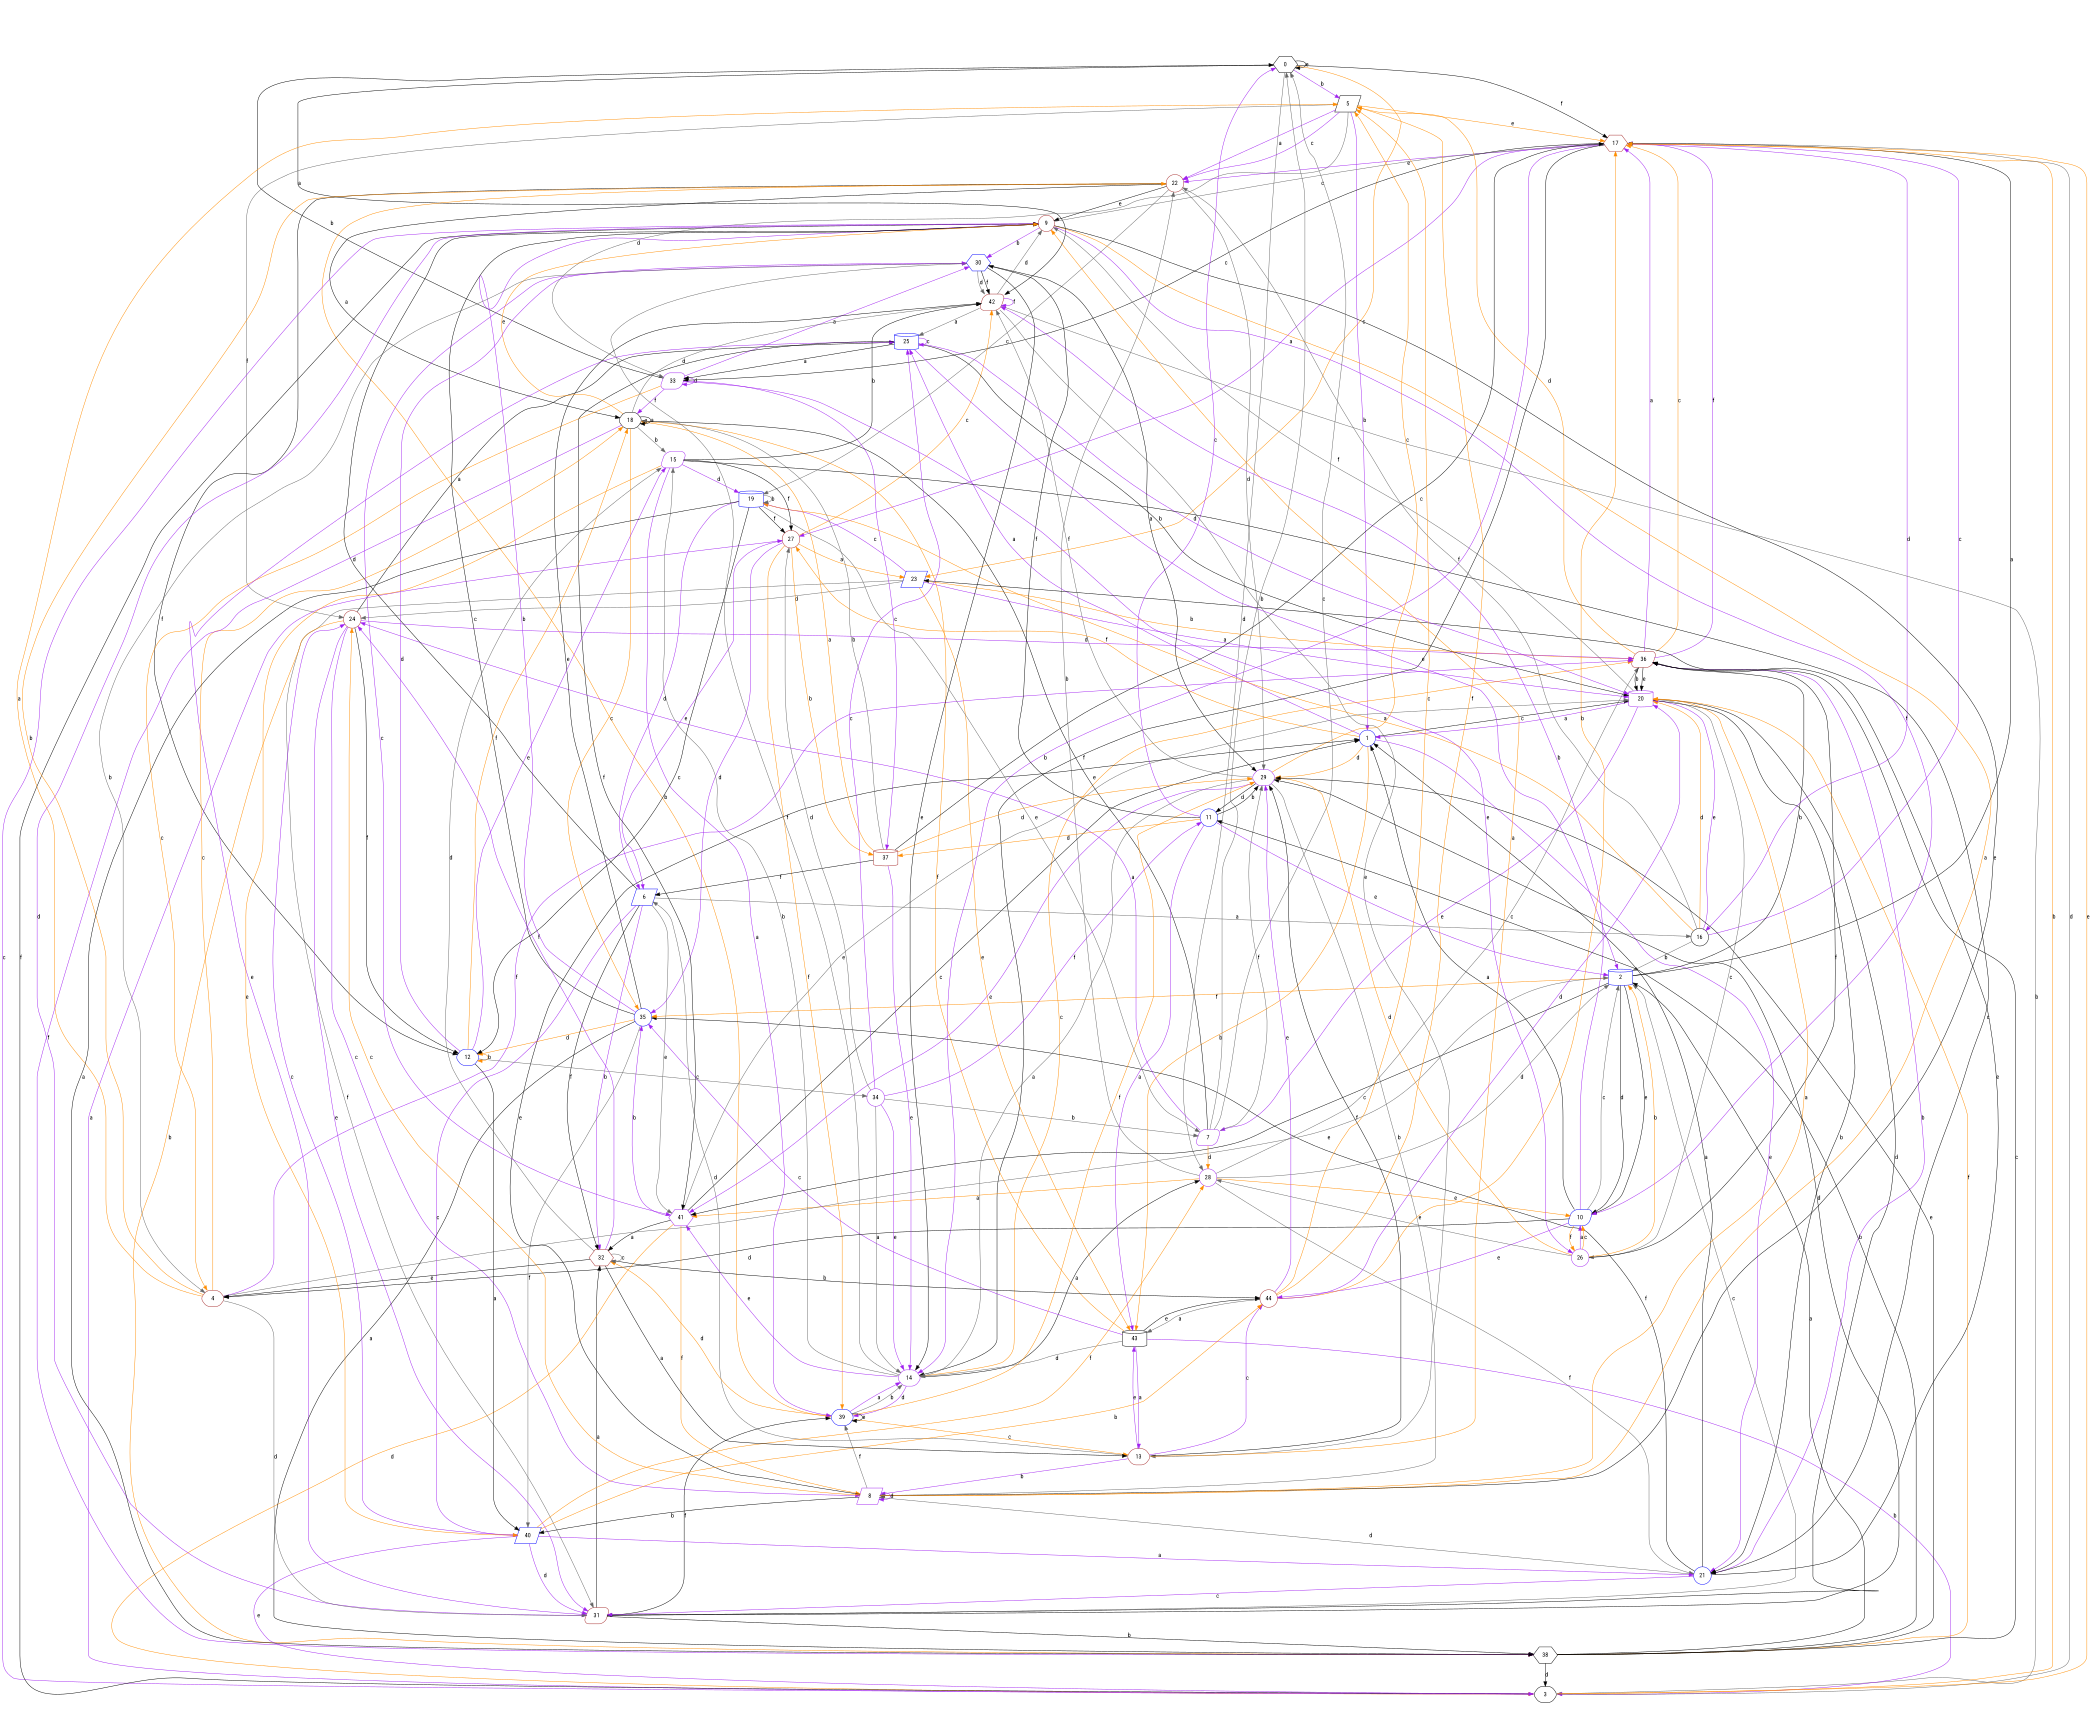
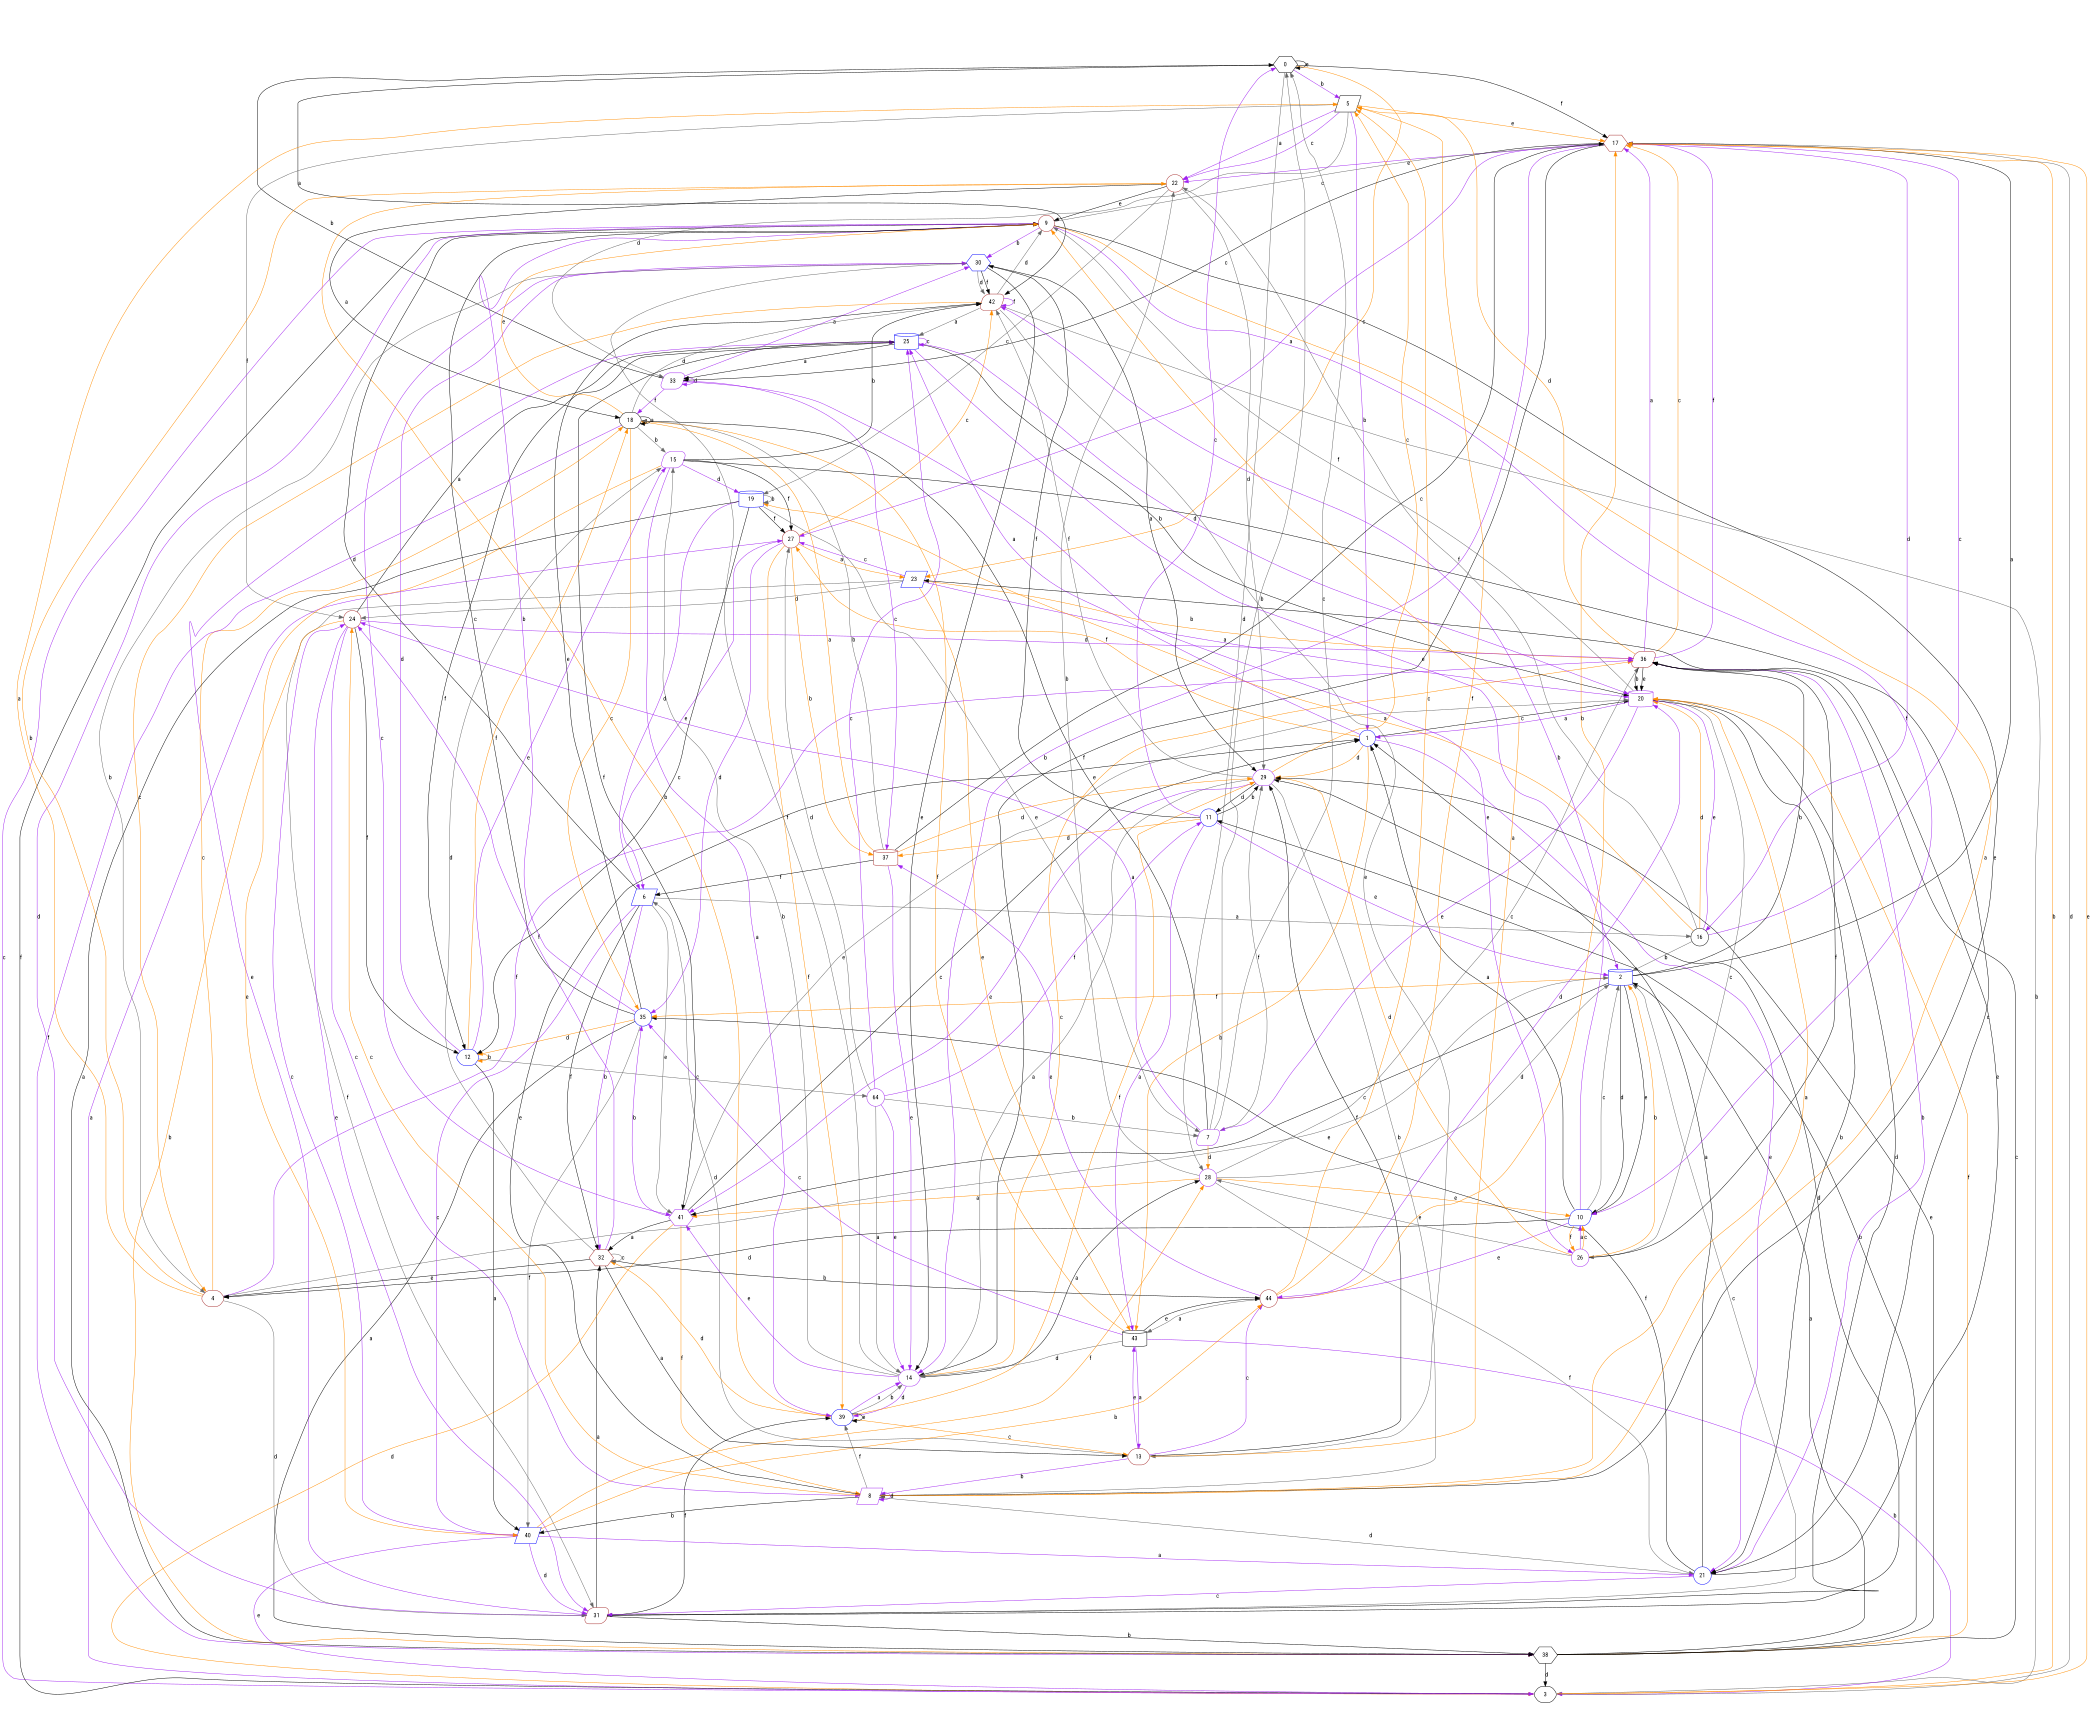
(298, 293) -> (488, 547)
(842, 528) -> (854, 560)
(148, 683) -> (237, 533)
(1286, 1043) -> (1056, 1114)
(876, 1097) -> (876, 1097)
